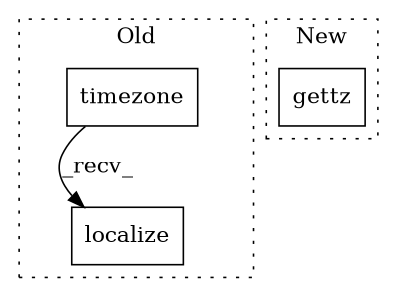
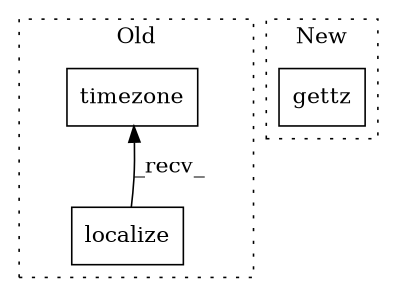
(61, 158) -> (134, 175)
